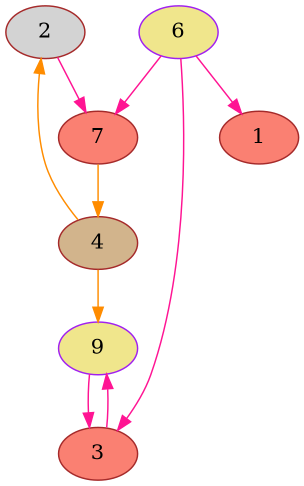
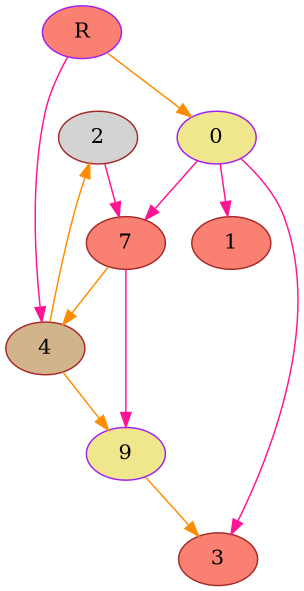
none -> (82, 32)
(179, 32) -> (217, 138)
(88, 394) -> (167, 501)
(108, 408) -> (126, 341)
